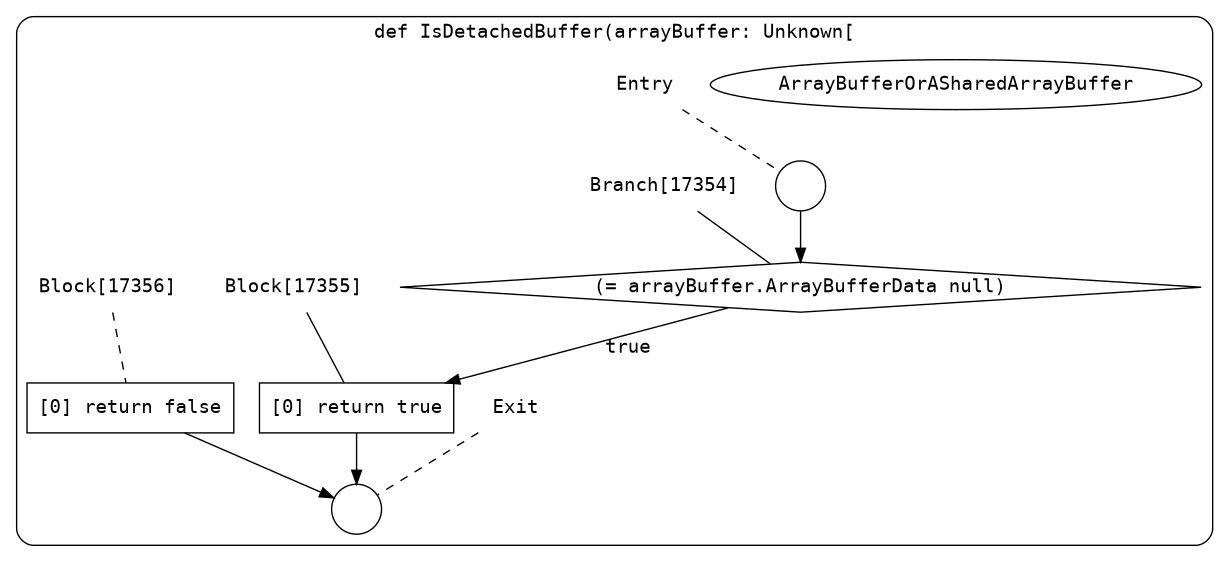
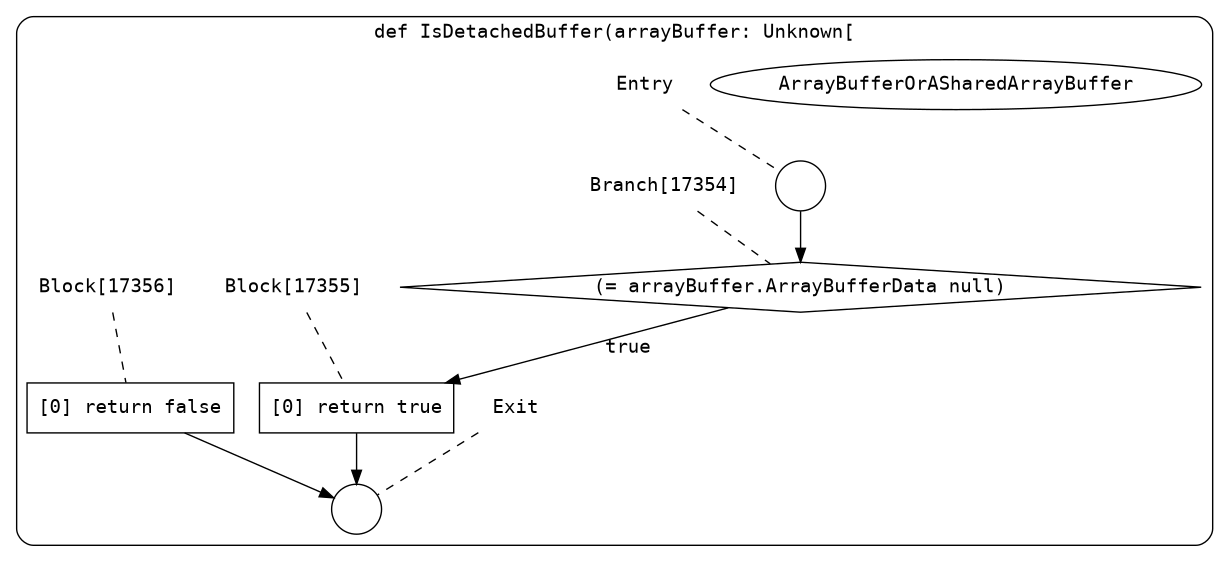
(734, 238) -> (734, 238)
(325, 348) -> (325, 348)
